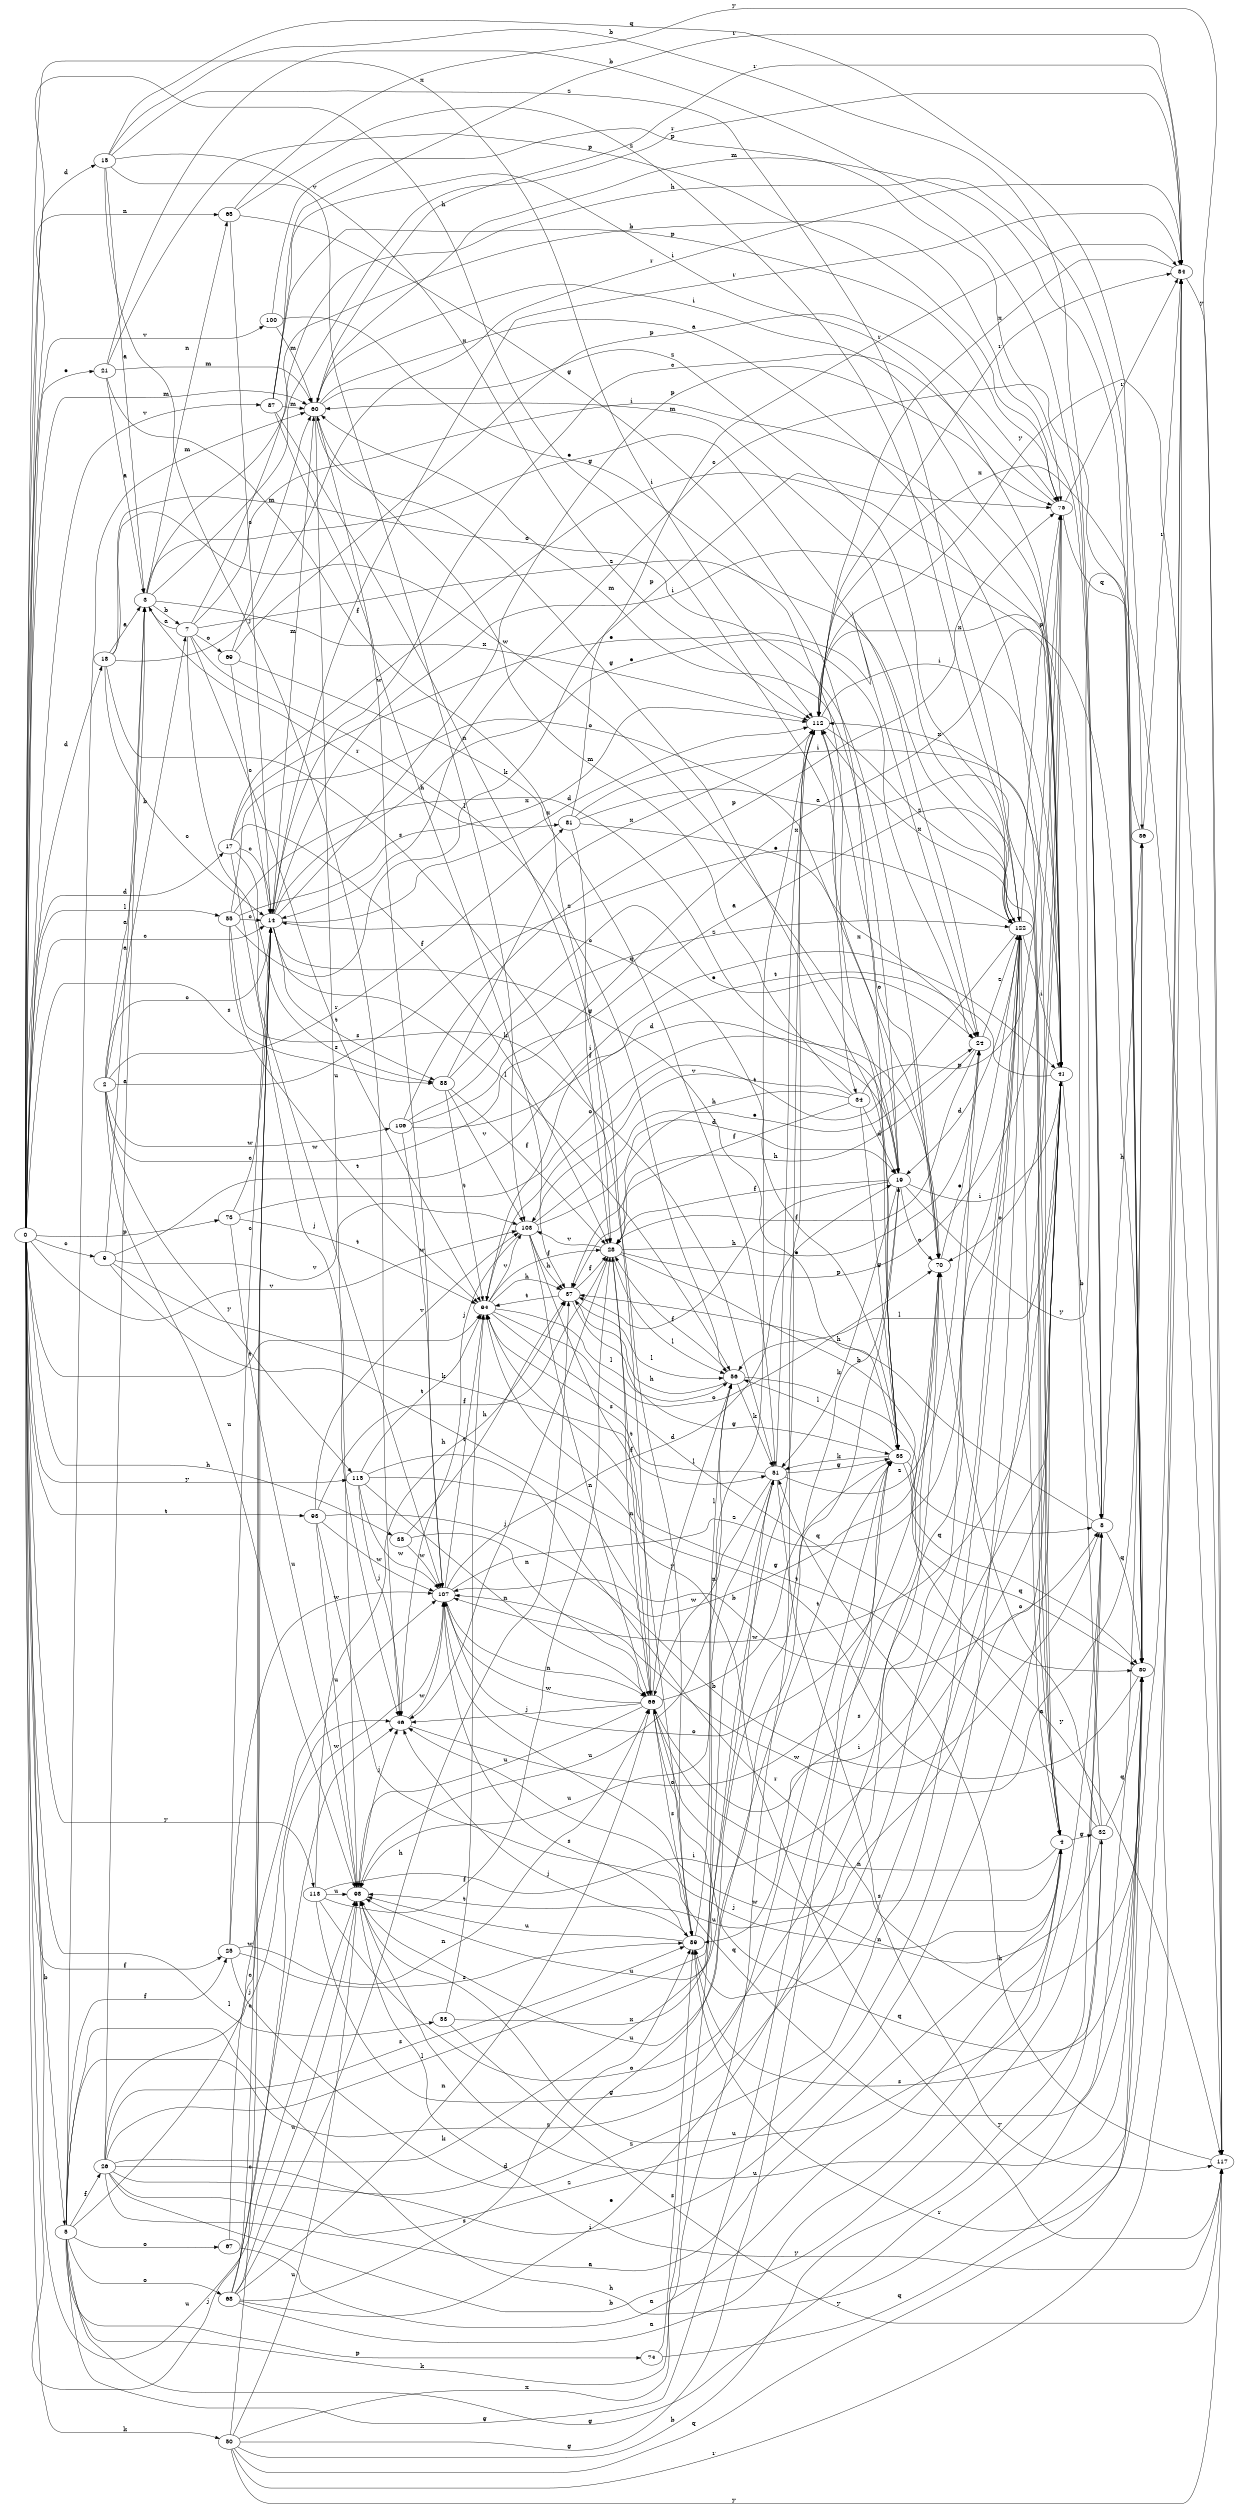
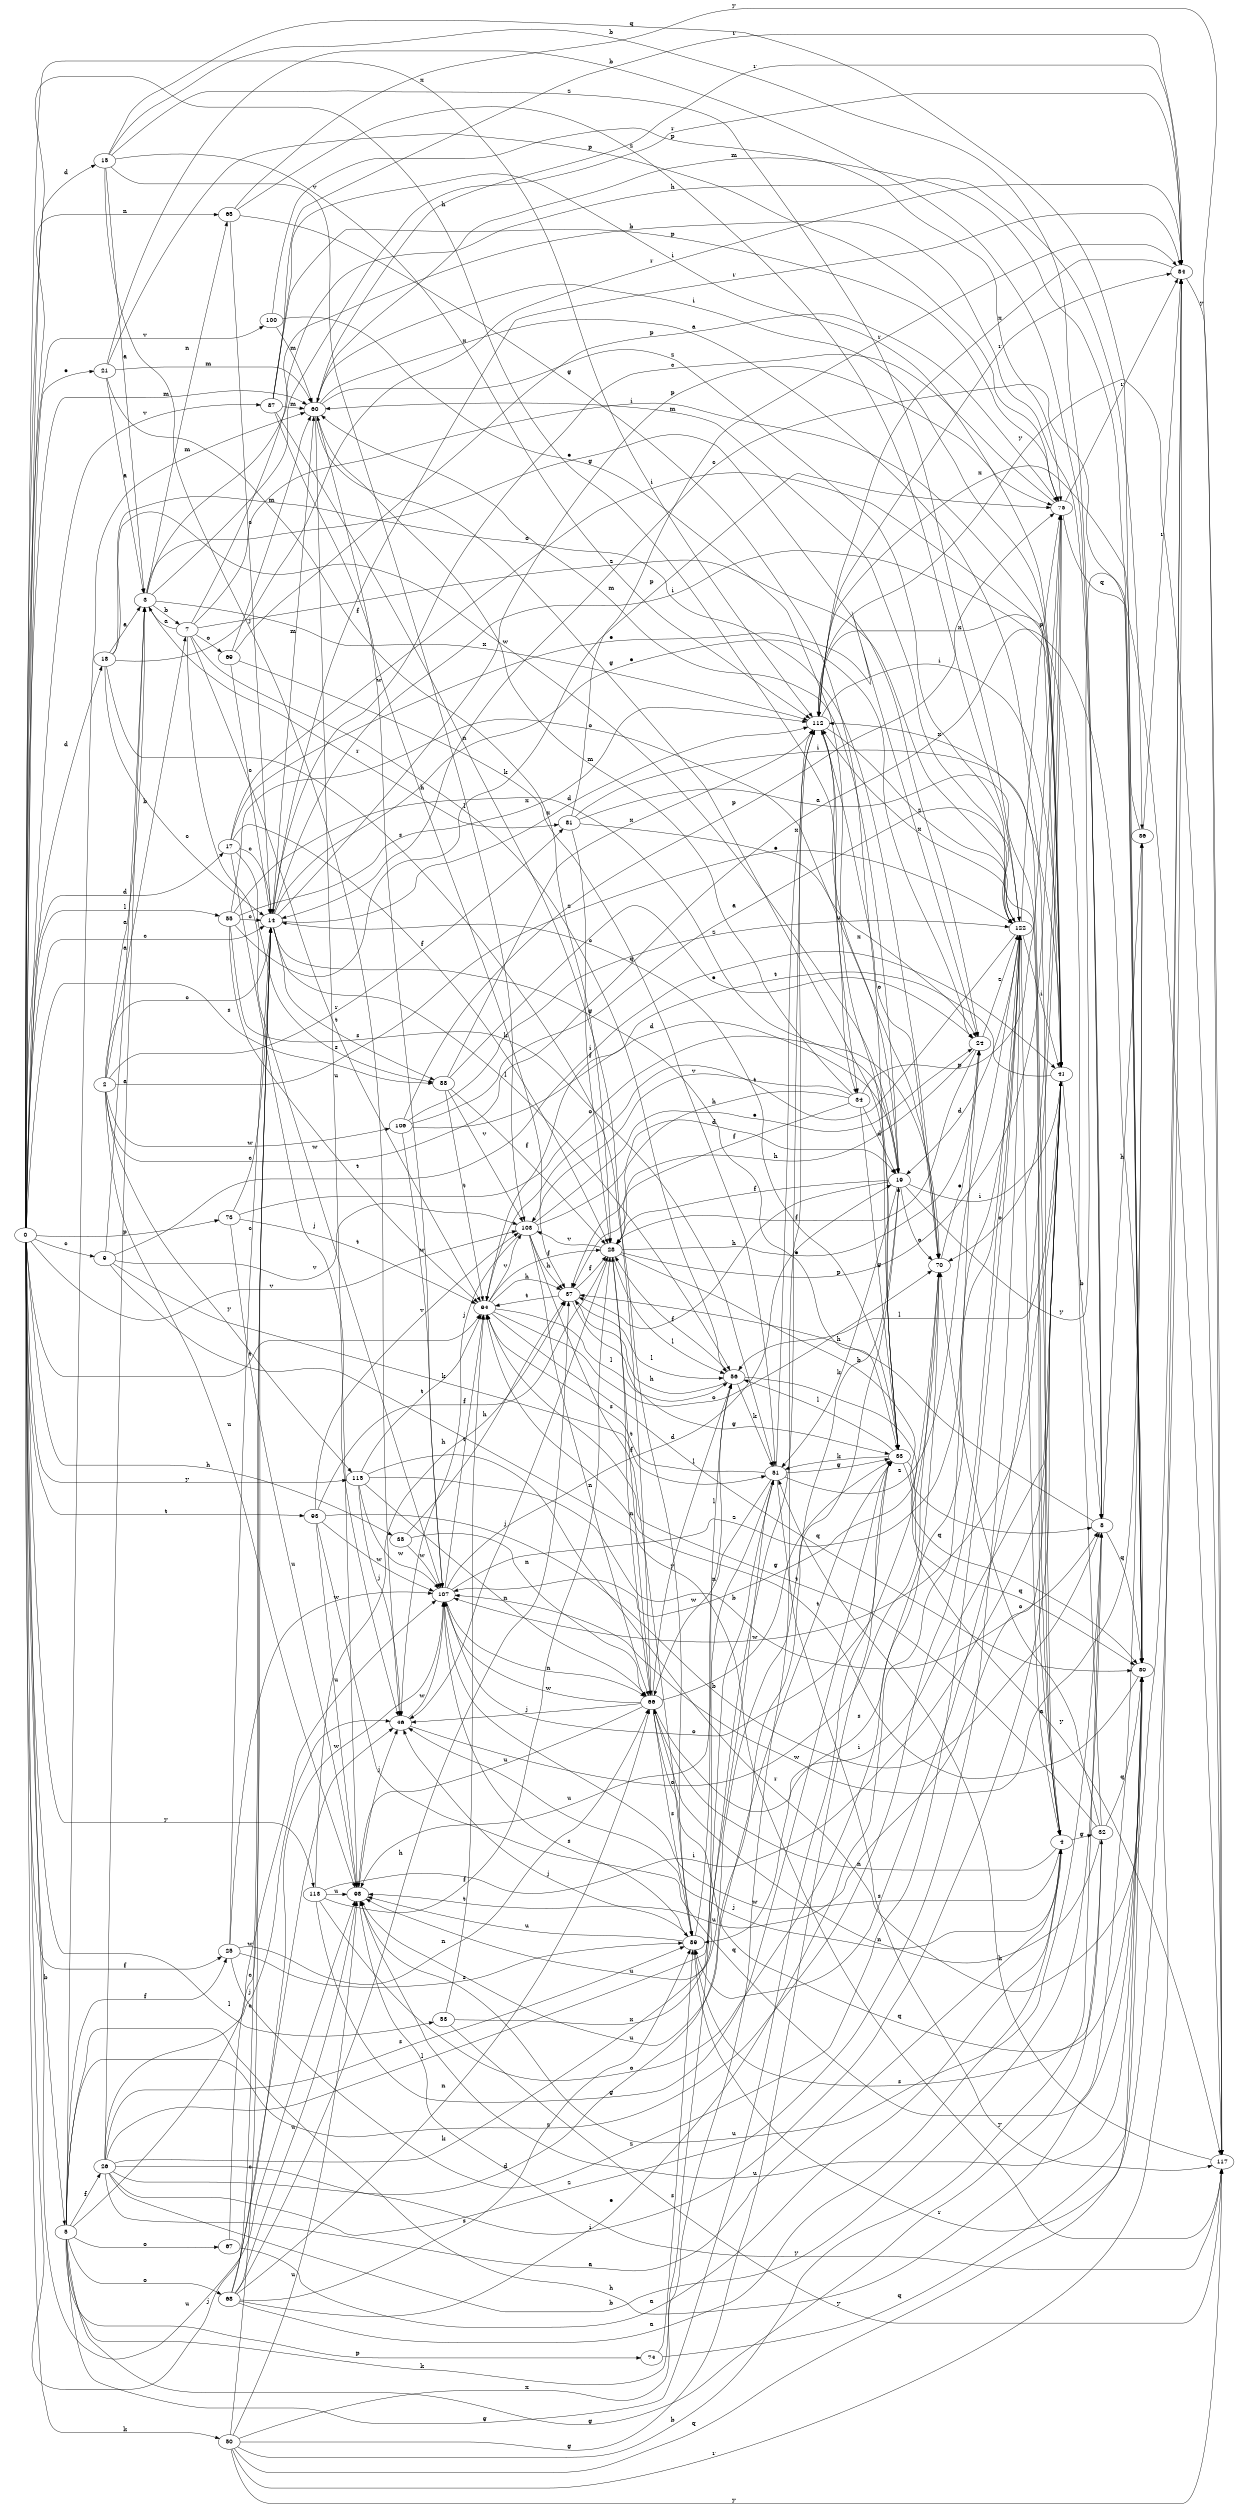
(754, 1444) -> (836, 828)
